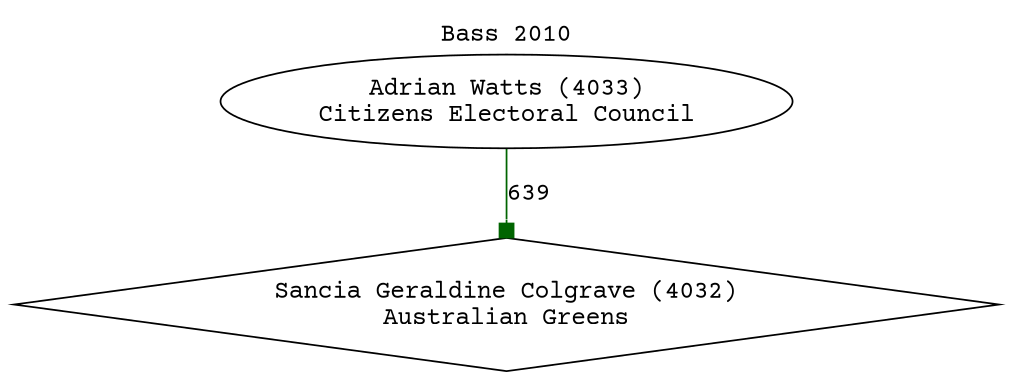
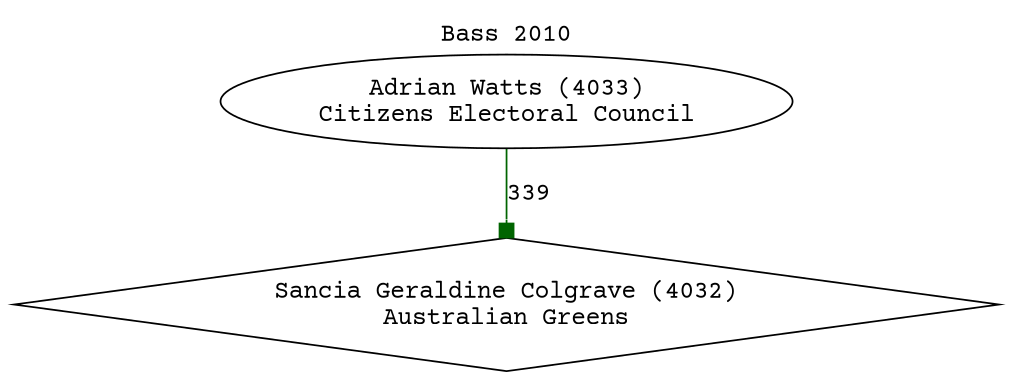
(528, 193) -> (528, 193)
